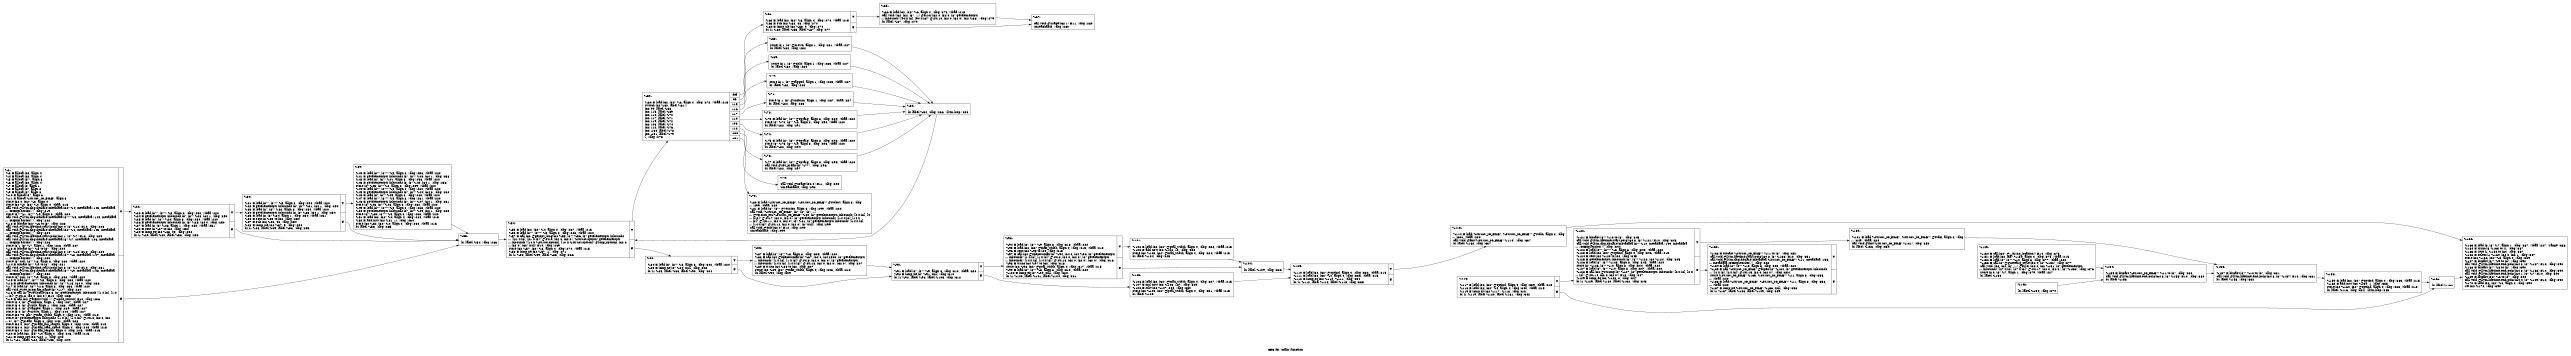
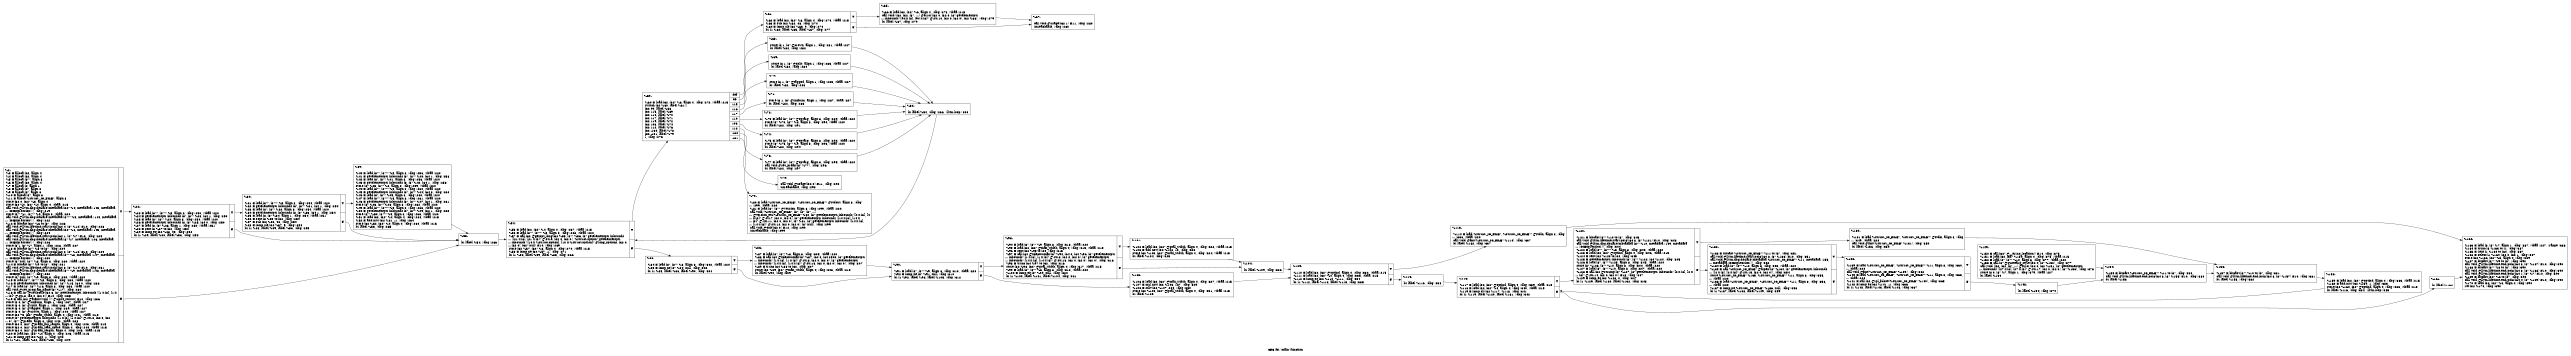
none -> (1907, 274)
none -> (1422, 280)
(2424, 282) -> (1943, 300)
